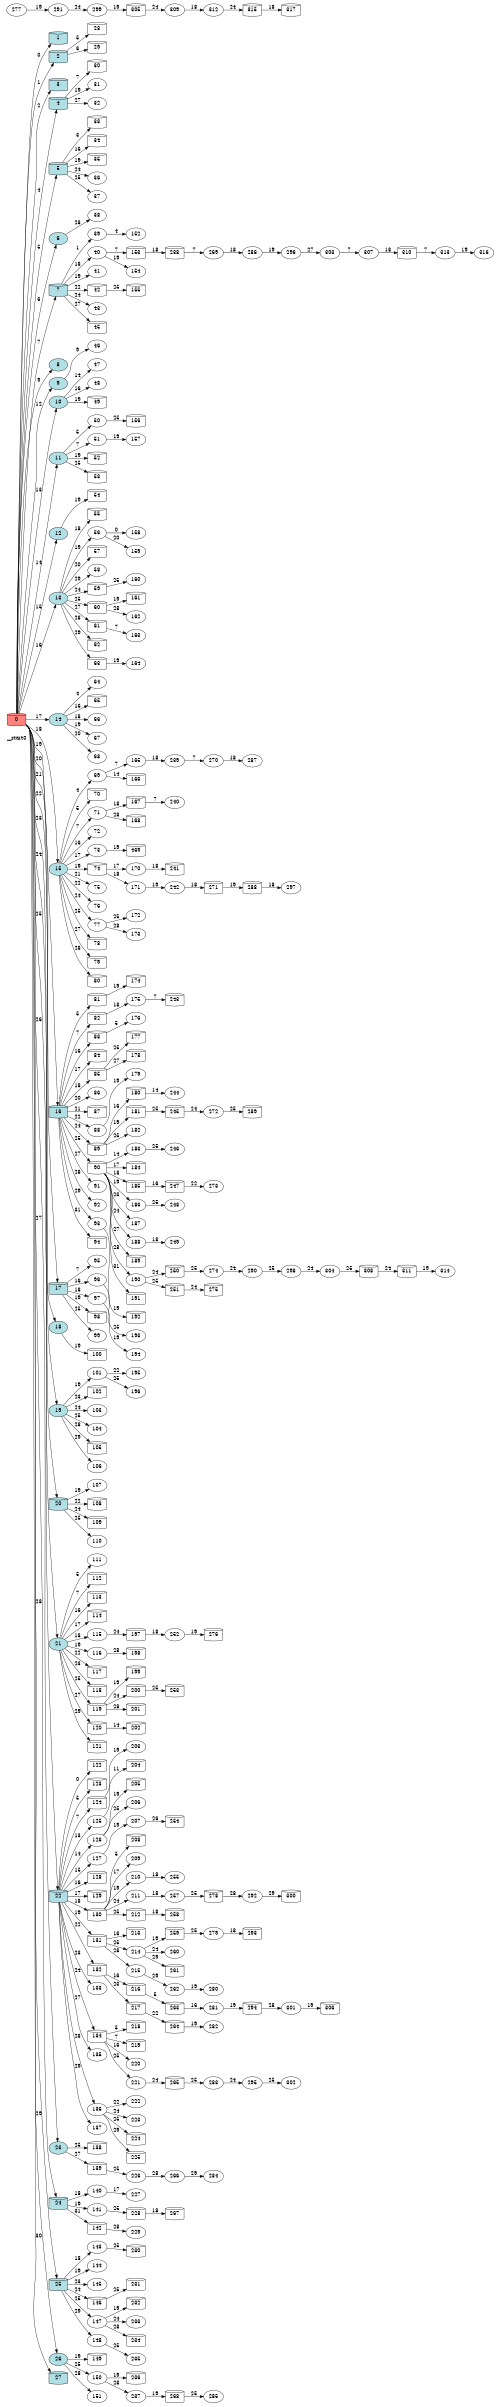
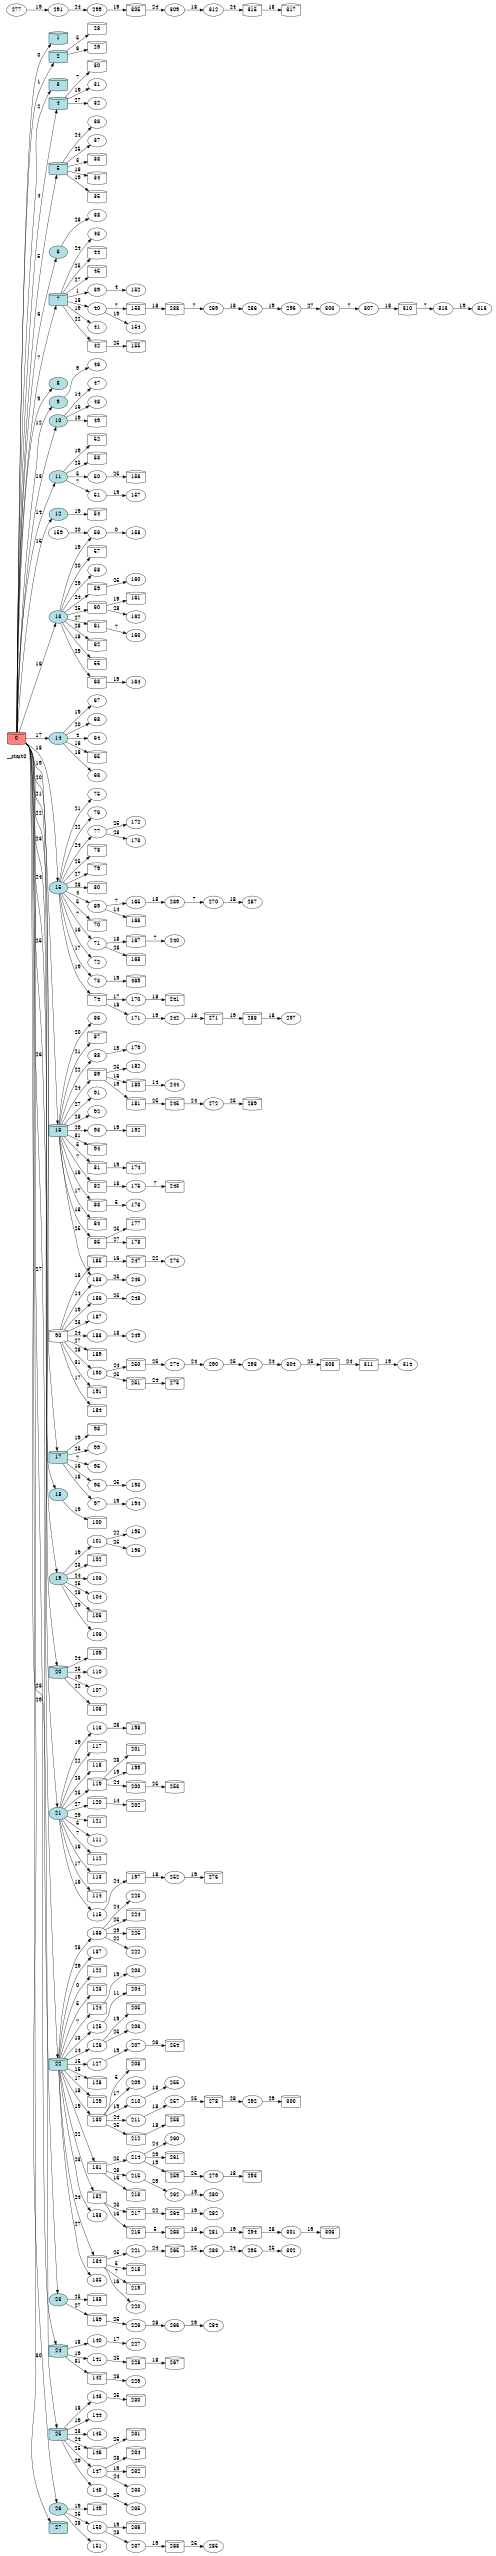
none -> (97, 253)
(115, 541) -> (76, 533)
(74, 1140) -> (69, 1206)
